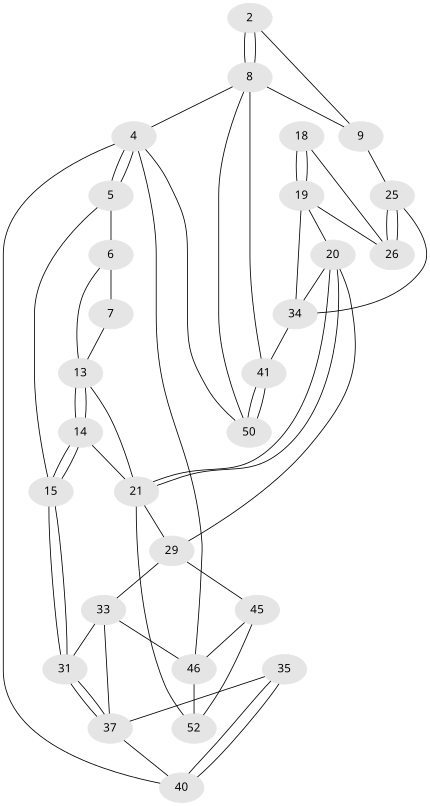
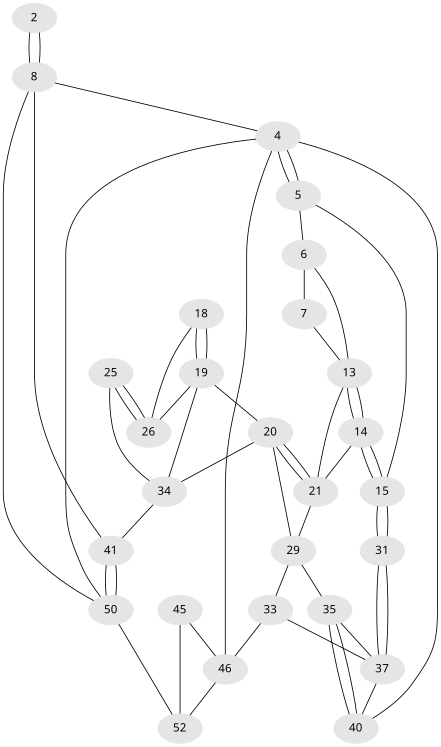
(361, 136) -> none
(215, 581) -> (312, 581)
(145, 615) -> (145, 669)
(84, 640) -> none
